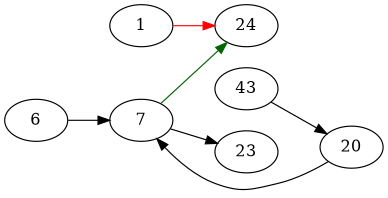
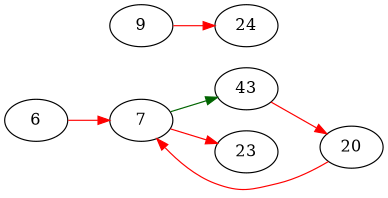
(141, 26) -> (141, 26)
(190, 77) -> (188, 106)
(294, 115) -> (294, 115)
(83, 120) -> (83, 120)
(188, 134) -> (188, 134)
(243, 189) -> (243, 189)
